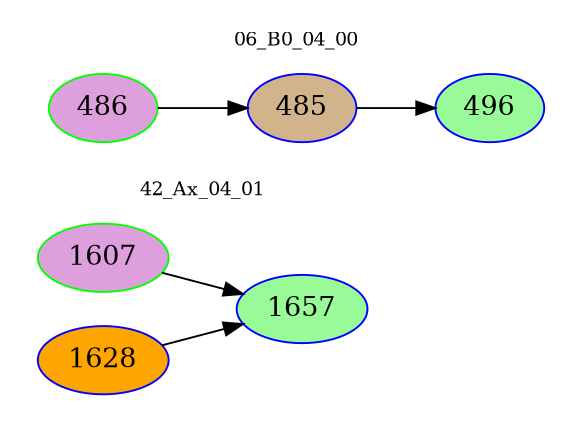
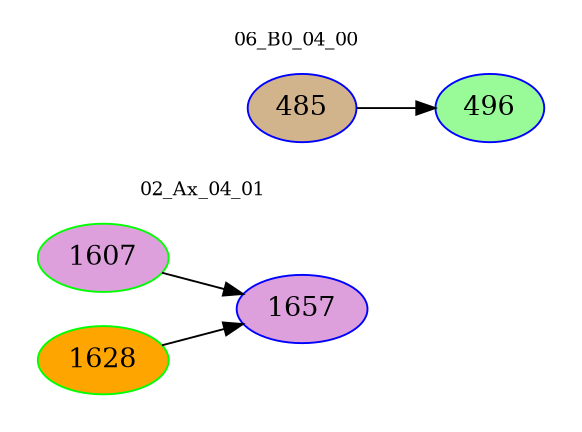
(103, 108) -> none
(203, 191) -> (203, 191)
(302, 309) -> (302, 309)
(103, 360) -> (103, 360)
